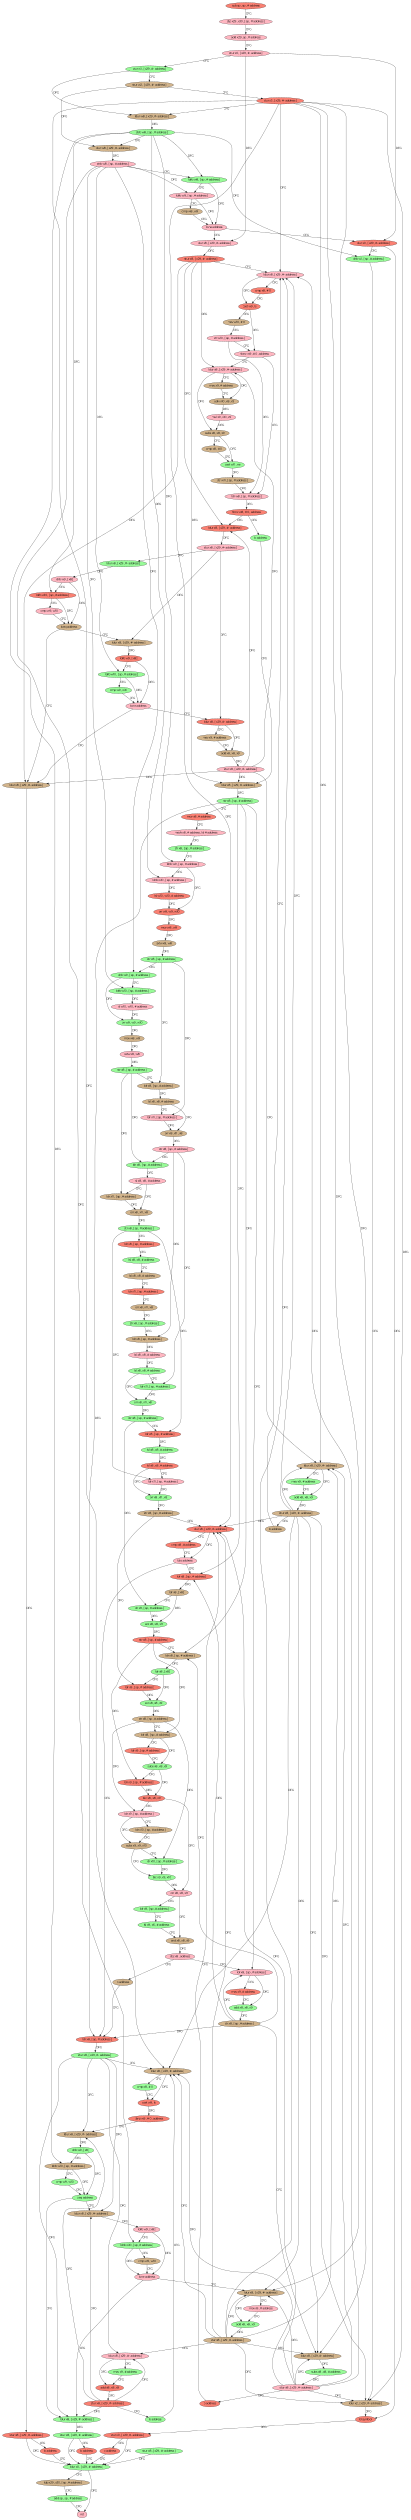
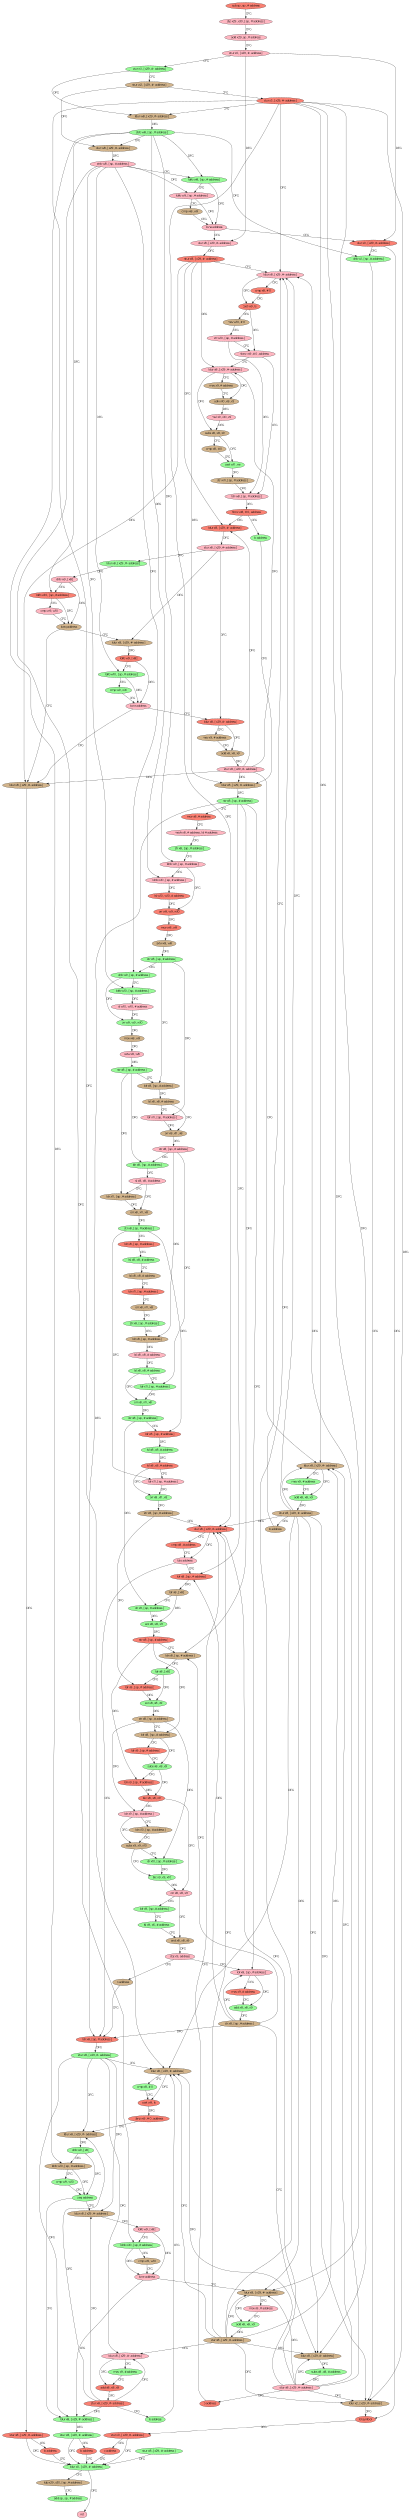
(180, 1957) -> (180, 1957)
(75, 2506) -> none
